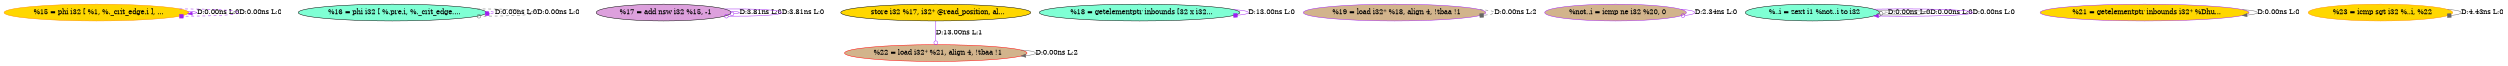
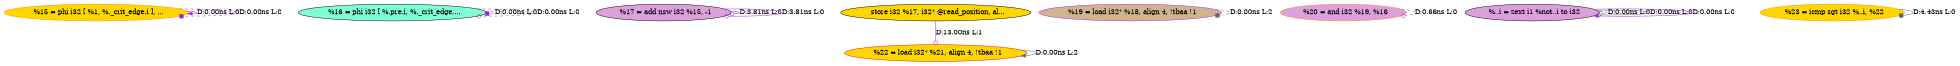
(1140, 13) -> none
none -> (1343, 13)
(1616, 13) -> none
(1812, 13) -> (1532, 13)
(2145, 13) -> none
(936, 53) -> (936, 53)
